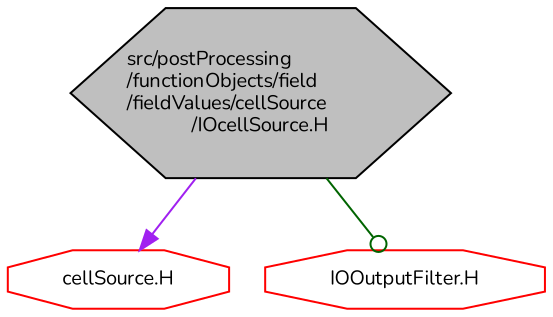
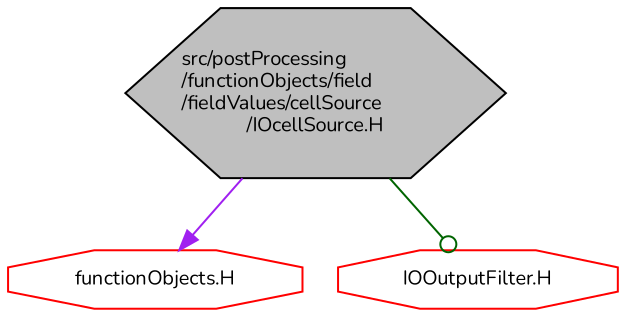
(118, 279) -> (155, 279)
